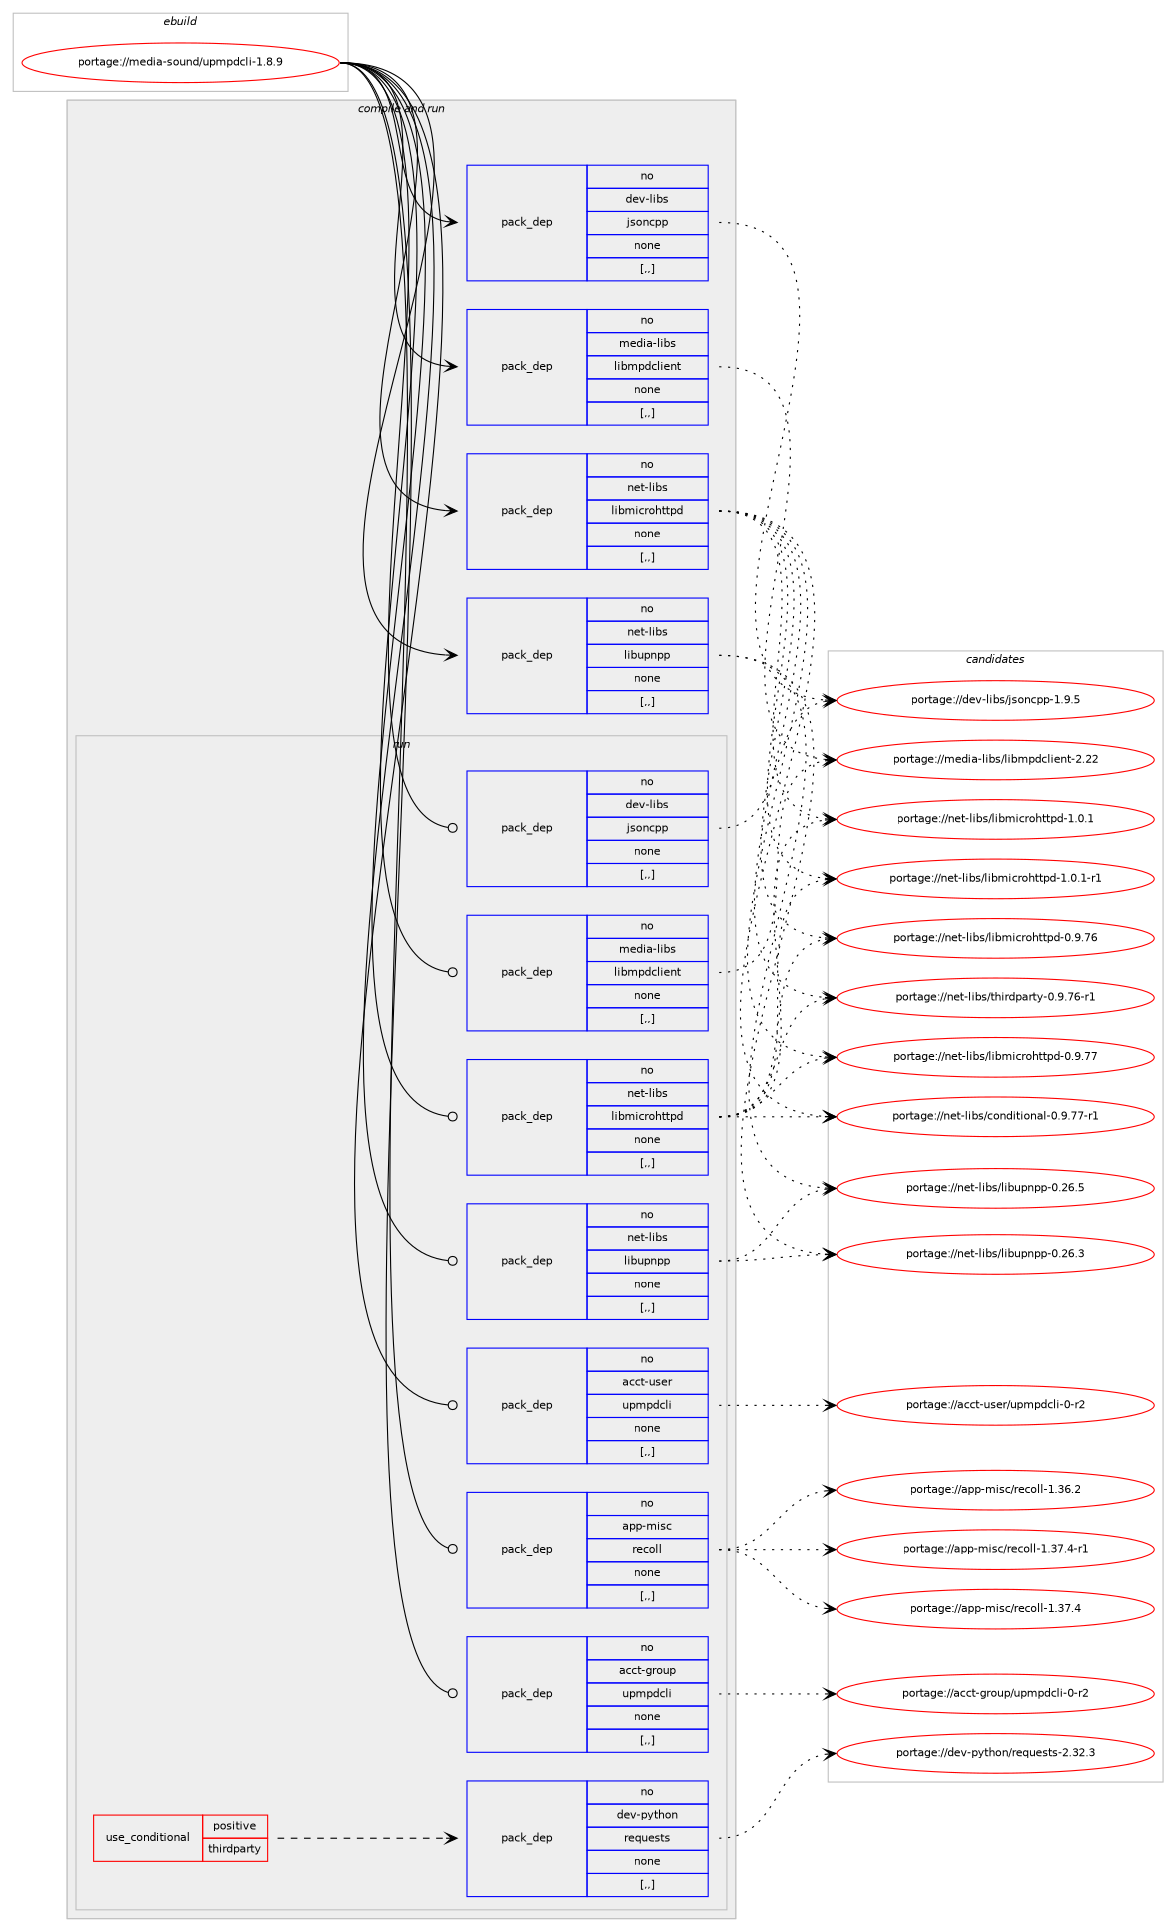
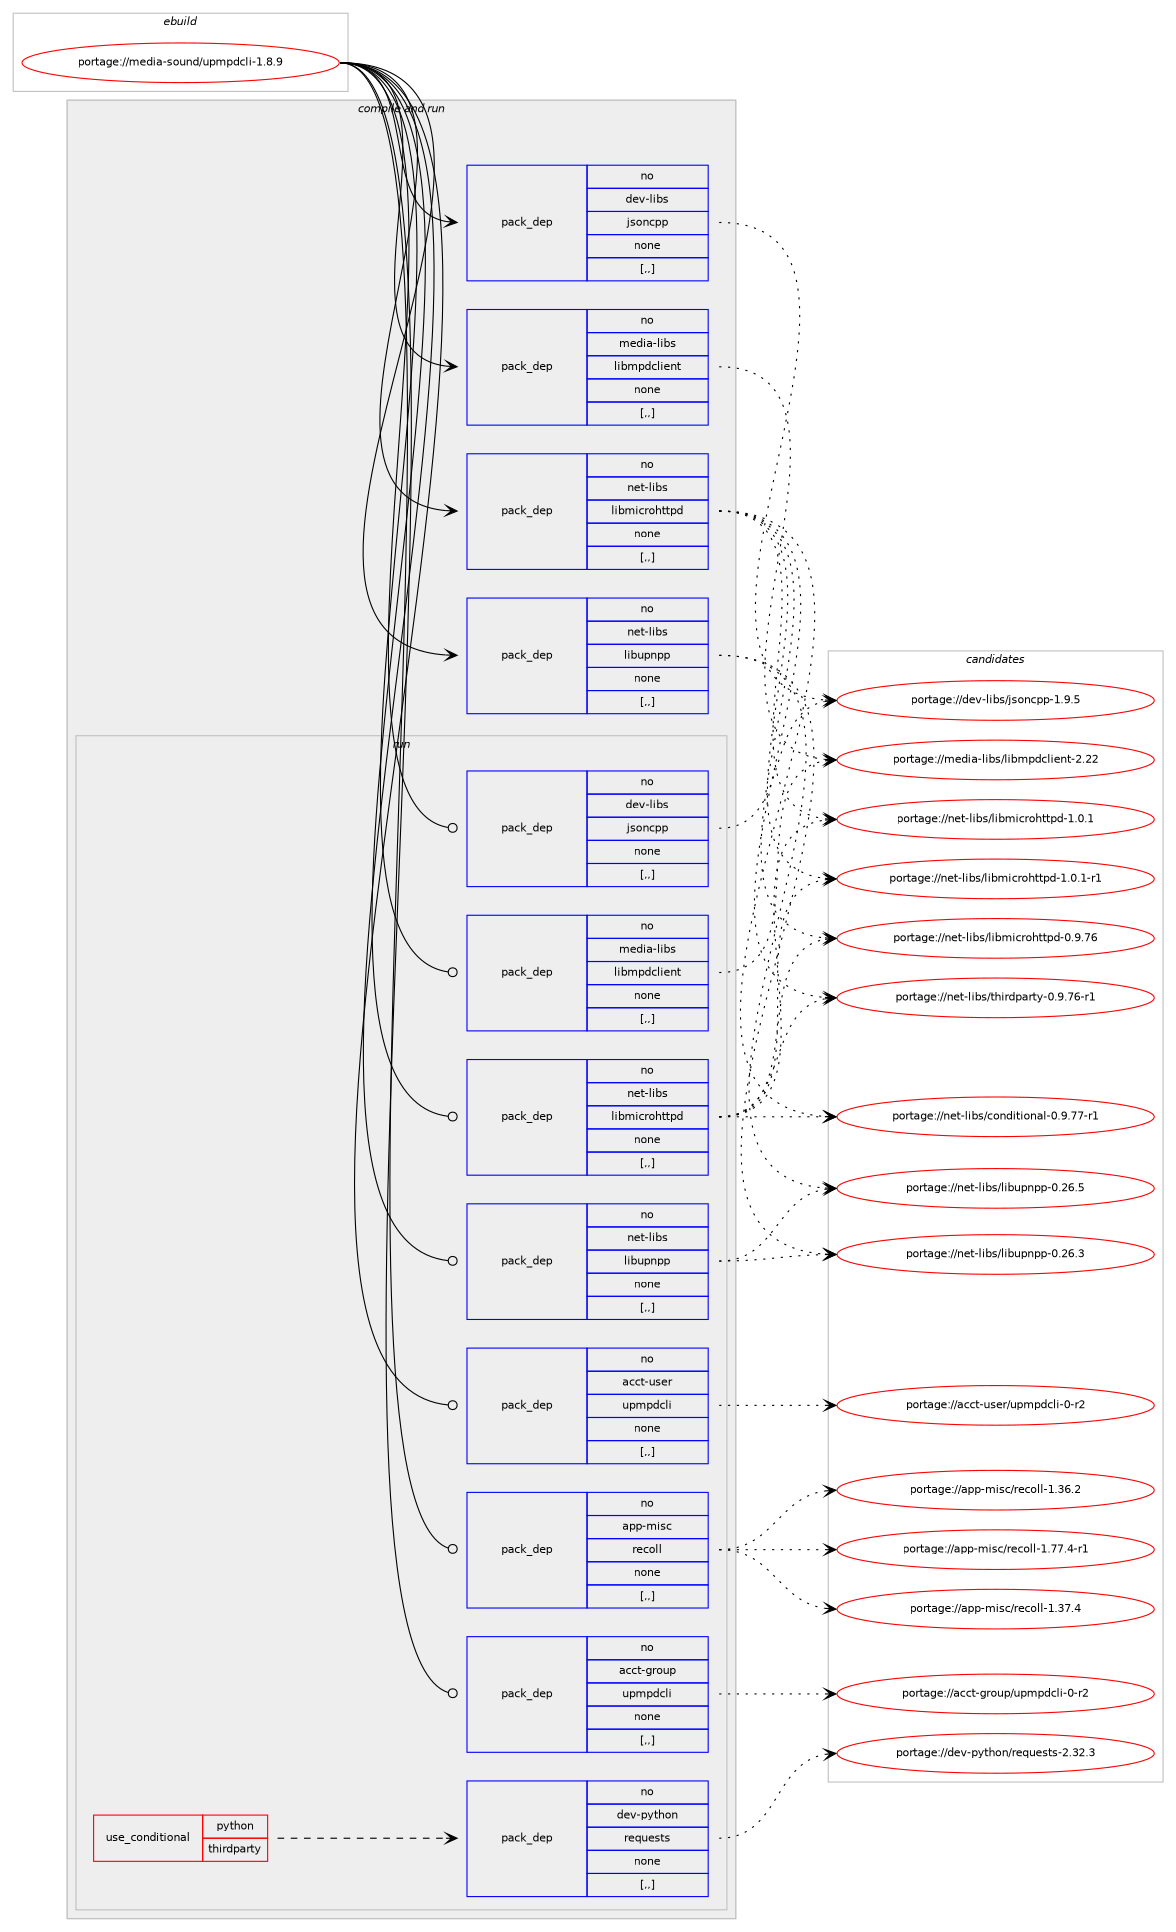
(996, 1057) -> none
(996, 1550) -> (996, 1550)
(235, 1826) -> (235, 1826)
